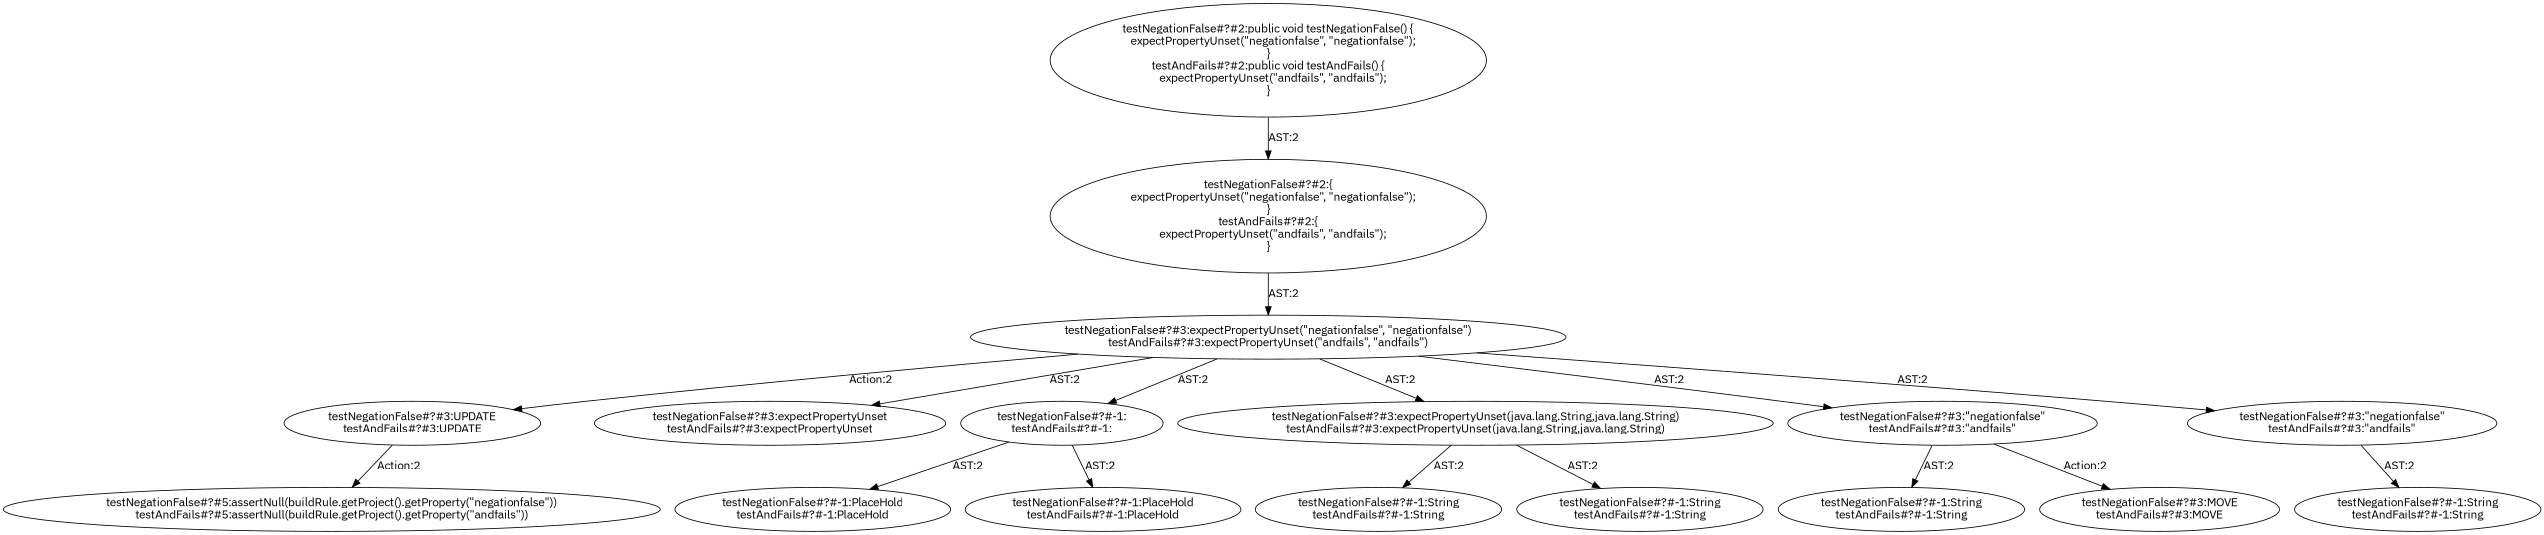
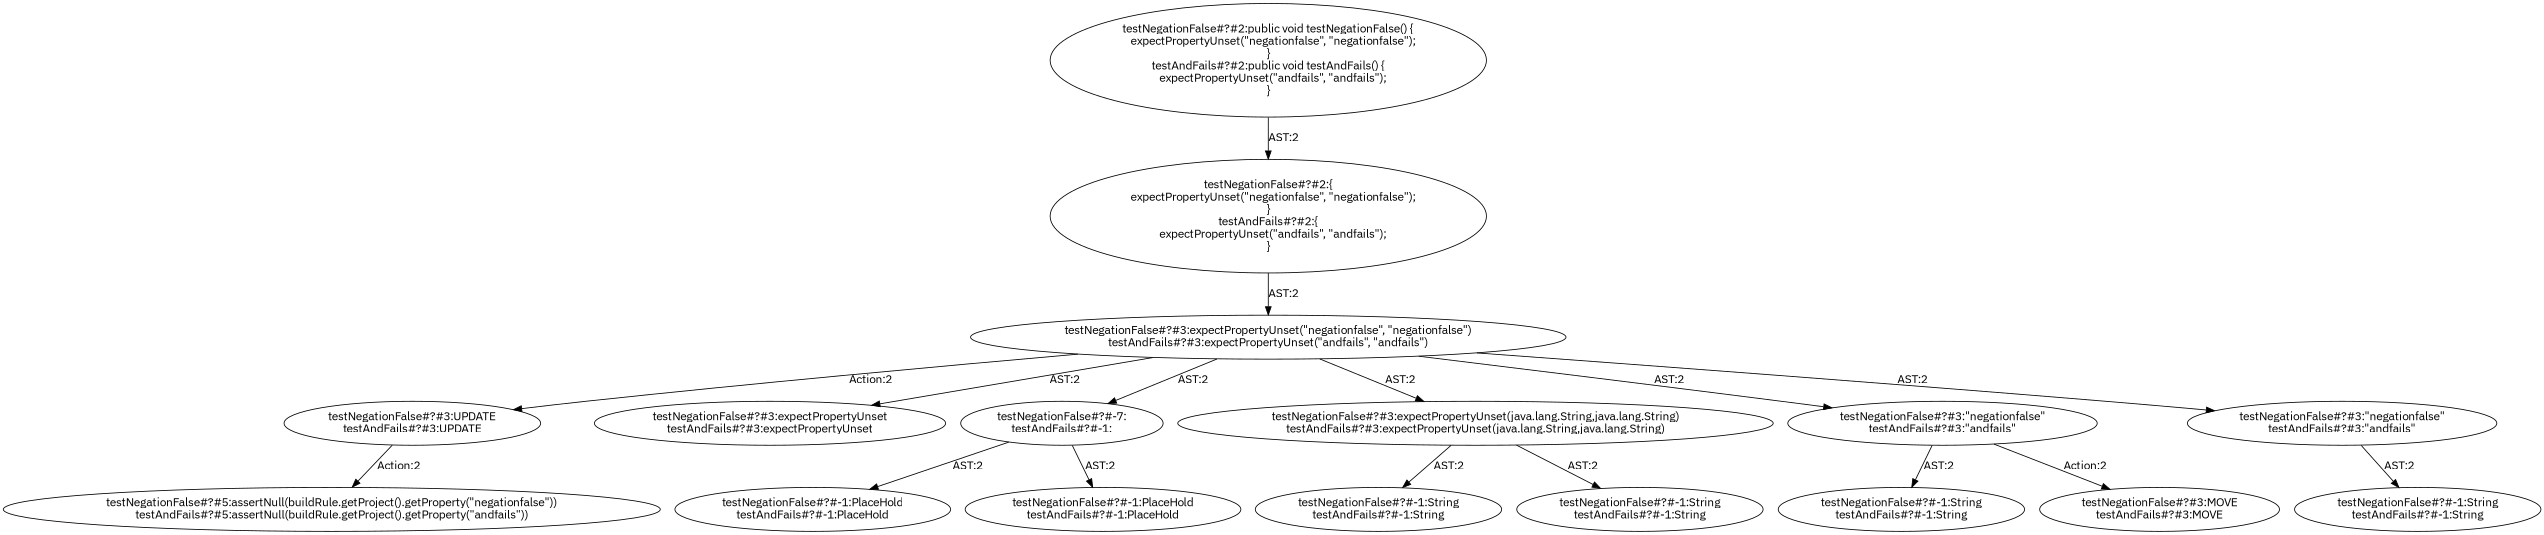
(1062, 423) -> (1062, 423)
